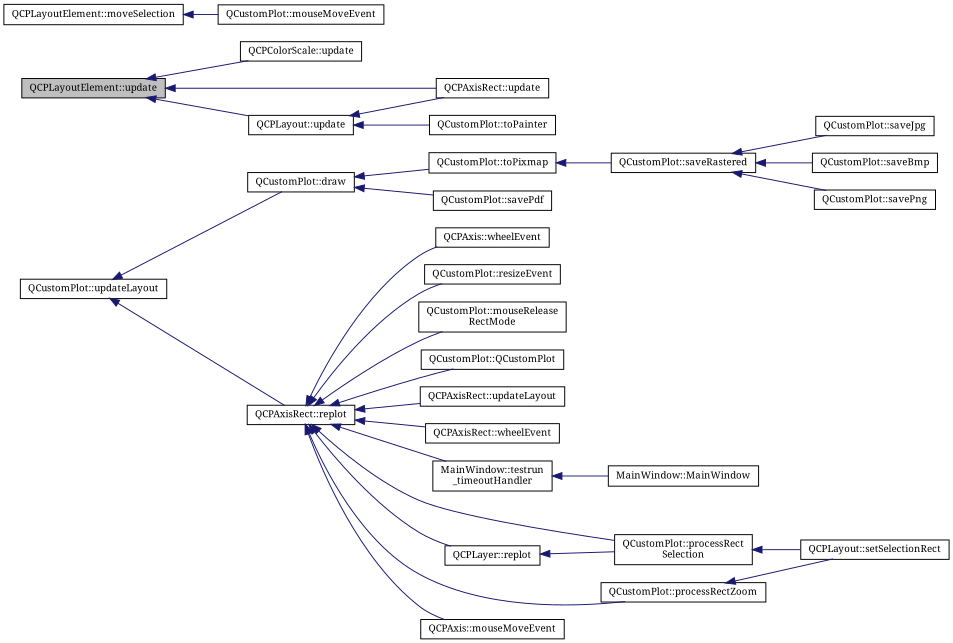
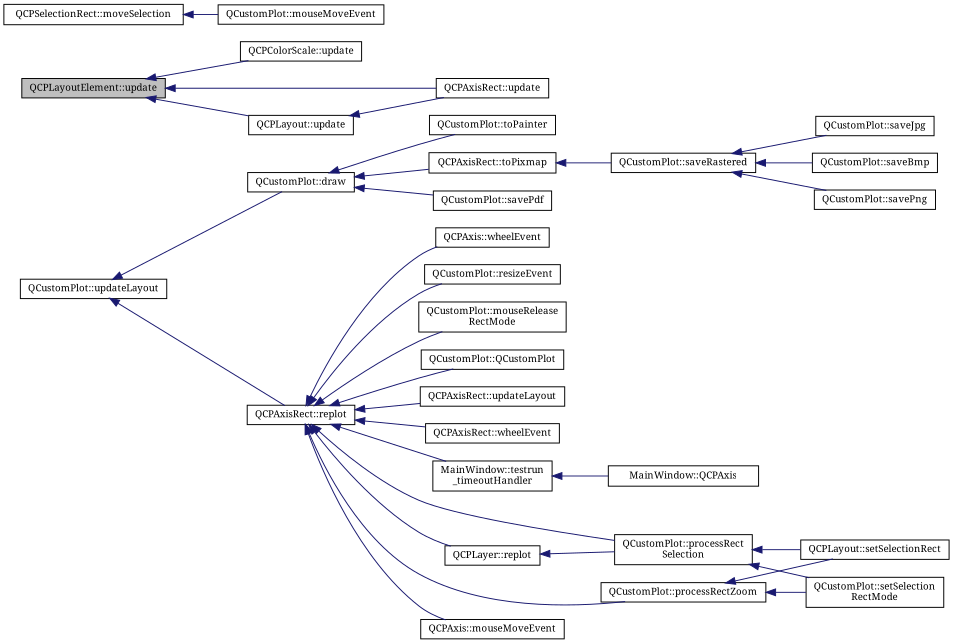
(94, 15) -> (94, 15)
(396, 125) -> (397, 151)
(492, 163) -> (492, 163)
(683, 476) -> (683, 476)
none -> (875, 592)
